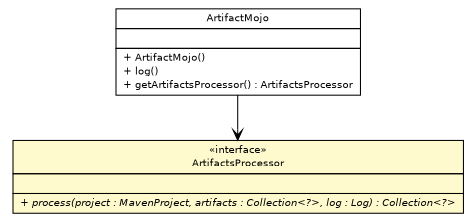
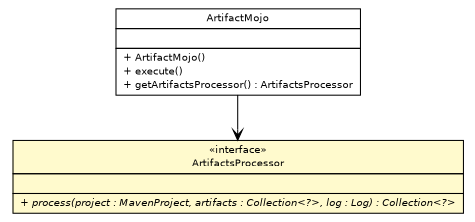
(141, 71) -> (153, 71)
